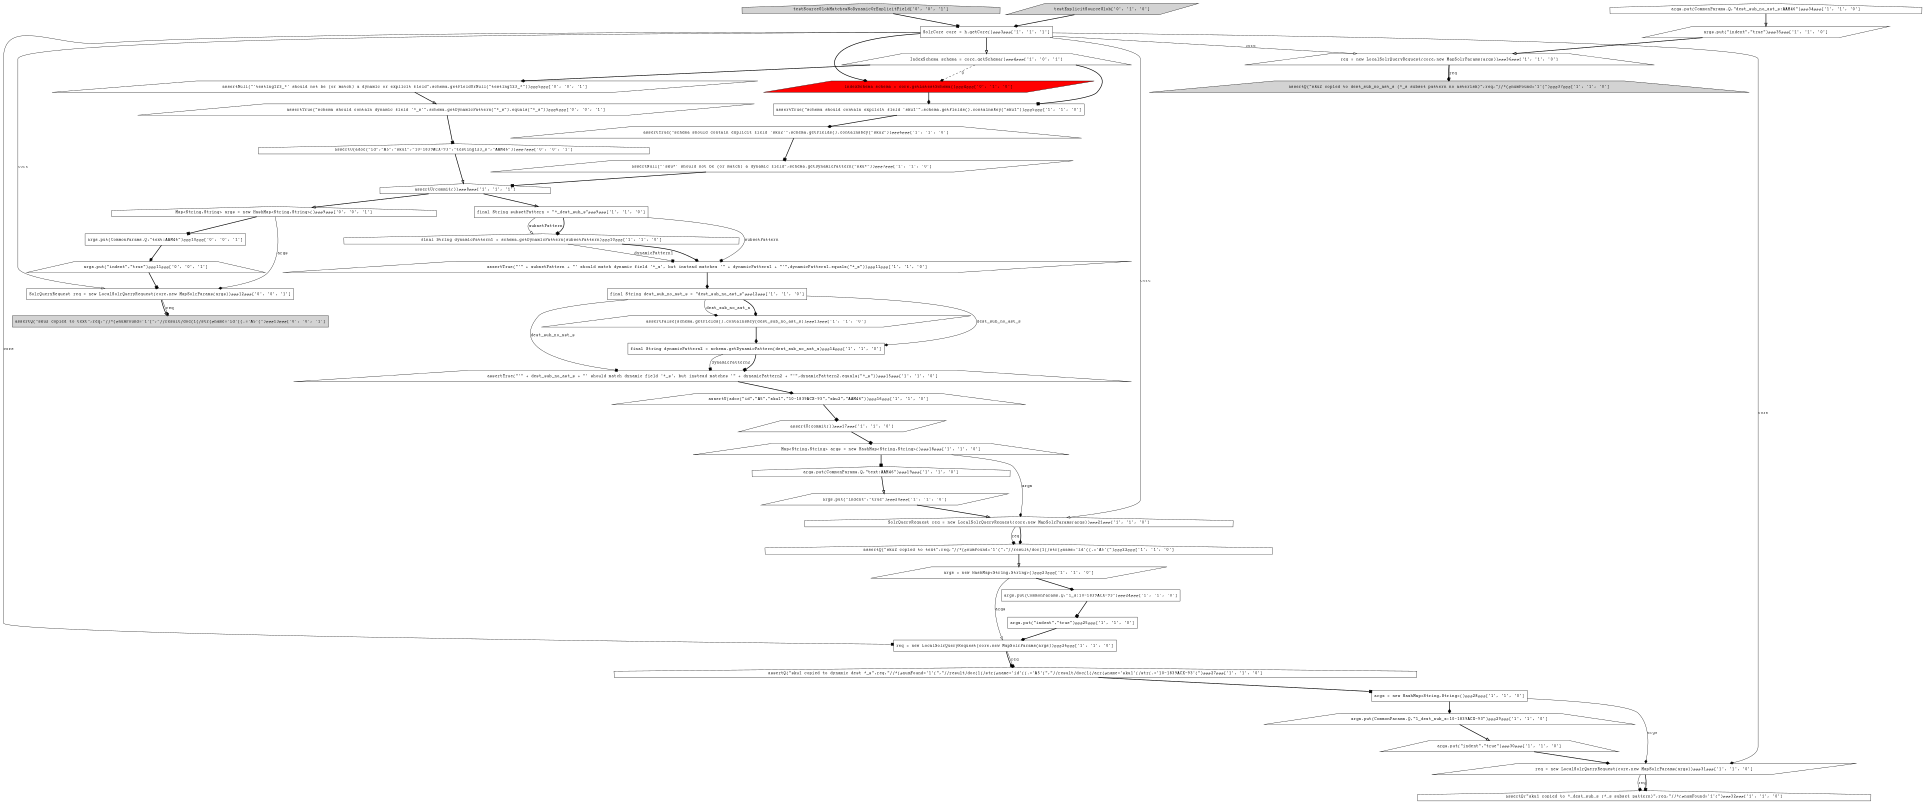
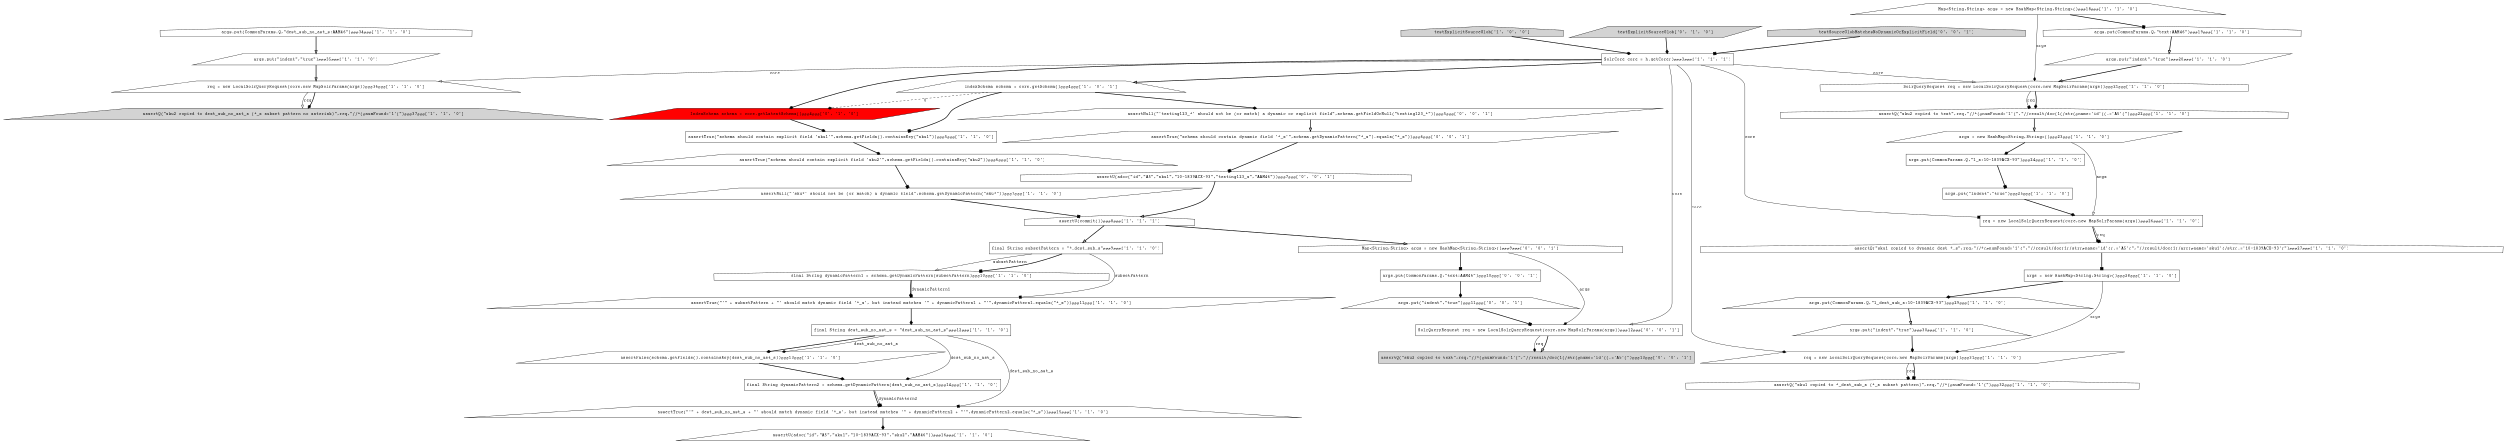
none -> (1482, 32)
(842, 426) -> none
